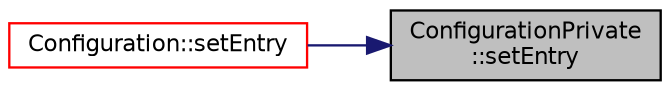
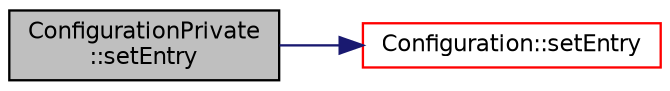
(337, 45) -> (310, 45)
